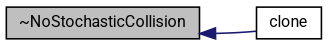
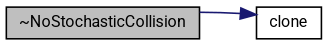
(236, 33) -> (220, 13)
